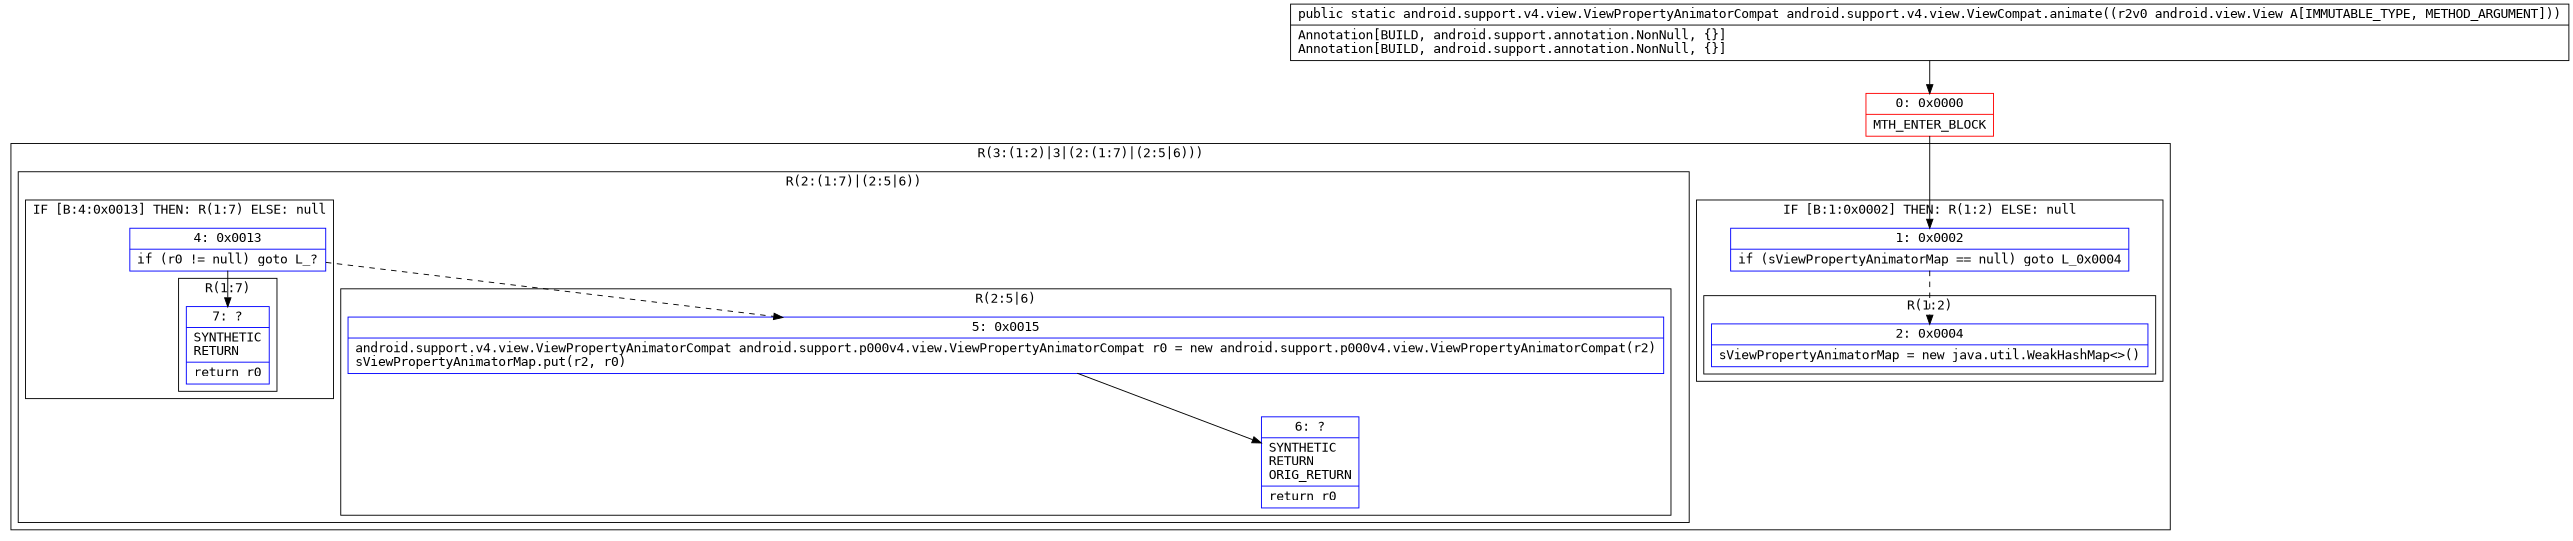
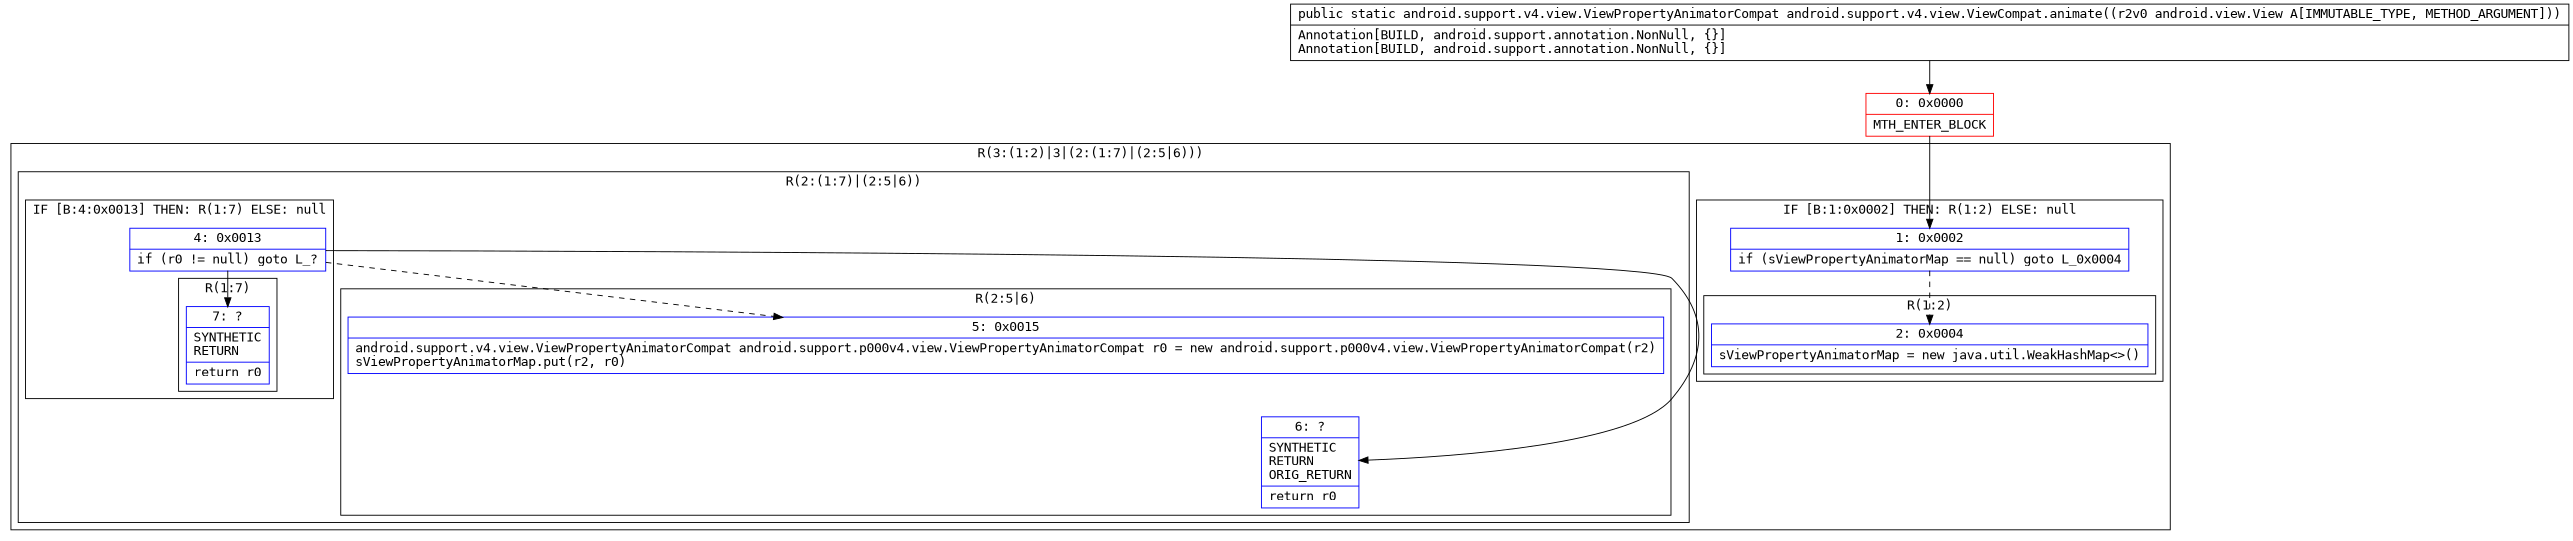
(1165, 406) -> (1224, 258)
